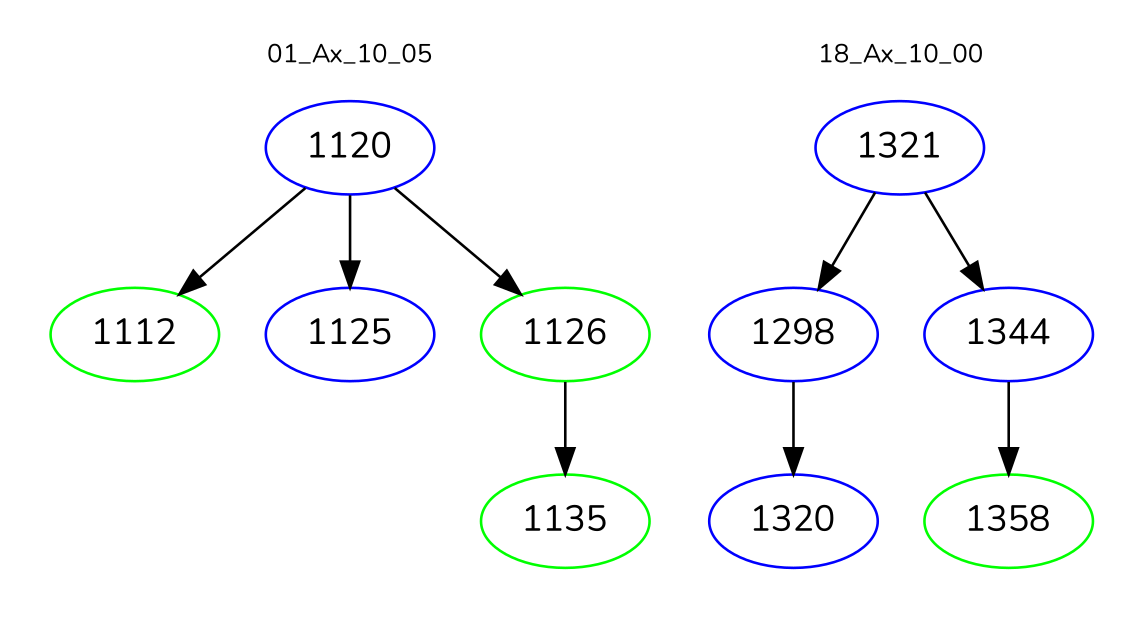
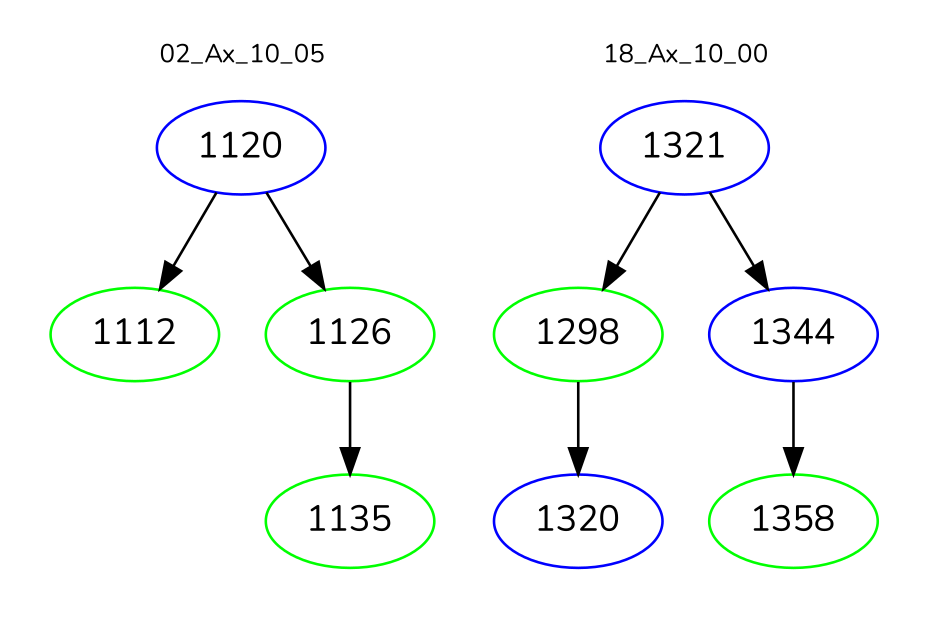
(350, 56) -> (242, 56)
(350, 335) -> none
(793, 335) -> (578, 335)
